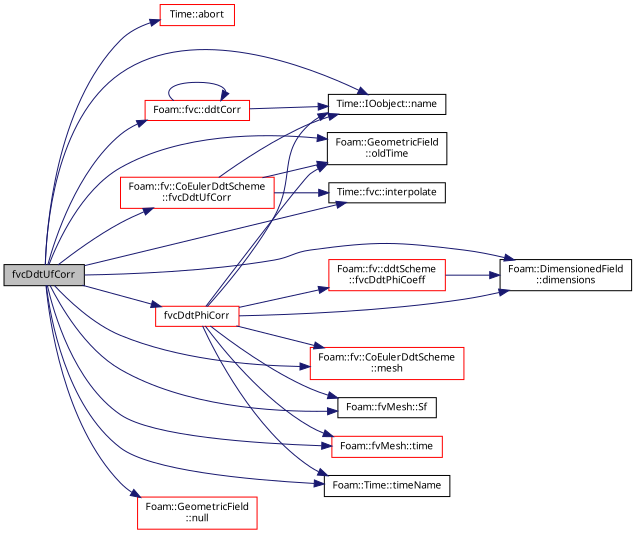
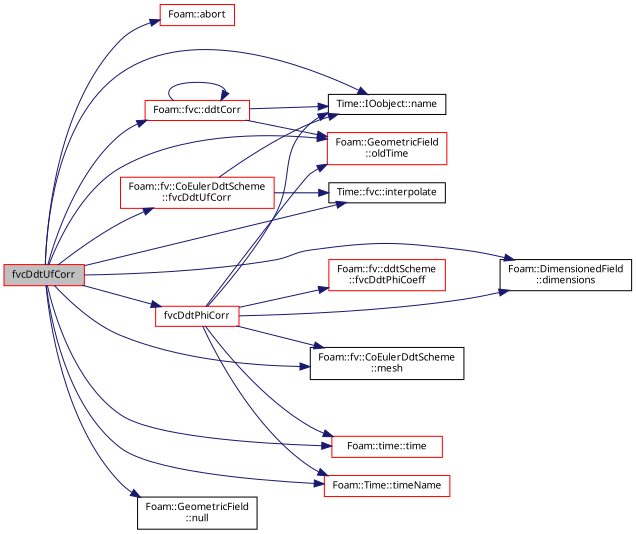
(197, 15) -> (197, 15)
(387, 149) -> (387, 149)
(294, 170) -> (281, 127)
(44, 275) -> (44, 275)
(468, 275) -> none
(387, 364) -> (387, 364)
(387, 408) -> none
(387, 447) -> (387, 447)
(387, 486) -> (387, 486)
(197, 513) -> (197, 513)
